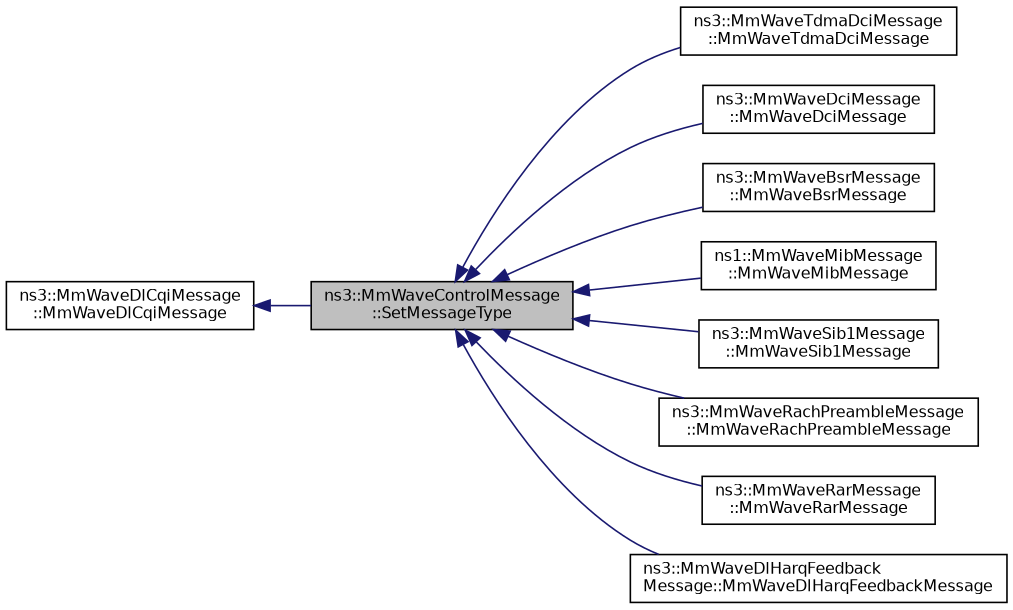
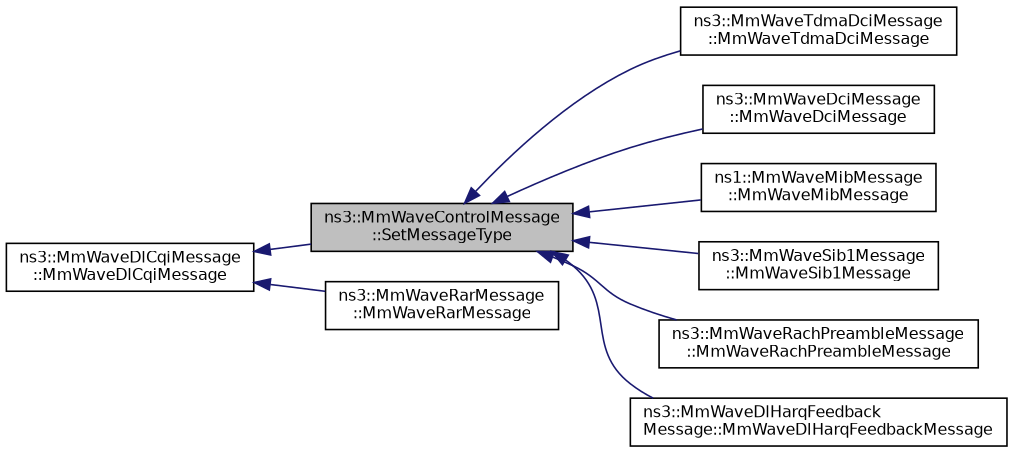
(819, 188) -> none
(579, 431) -> (298, 288)
